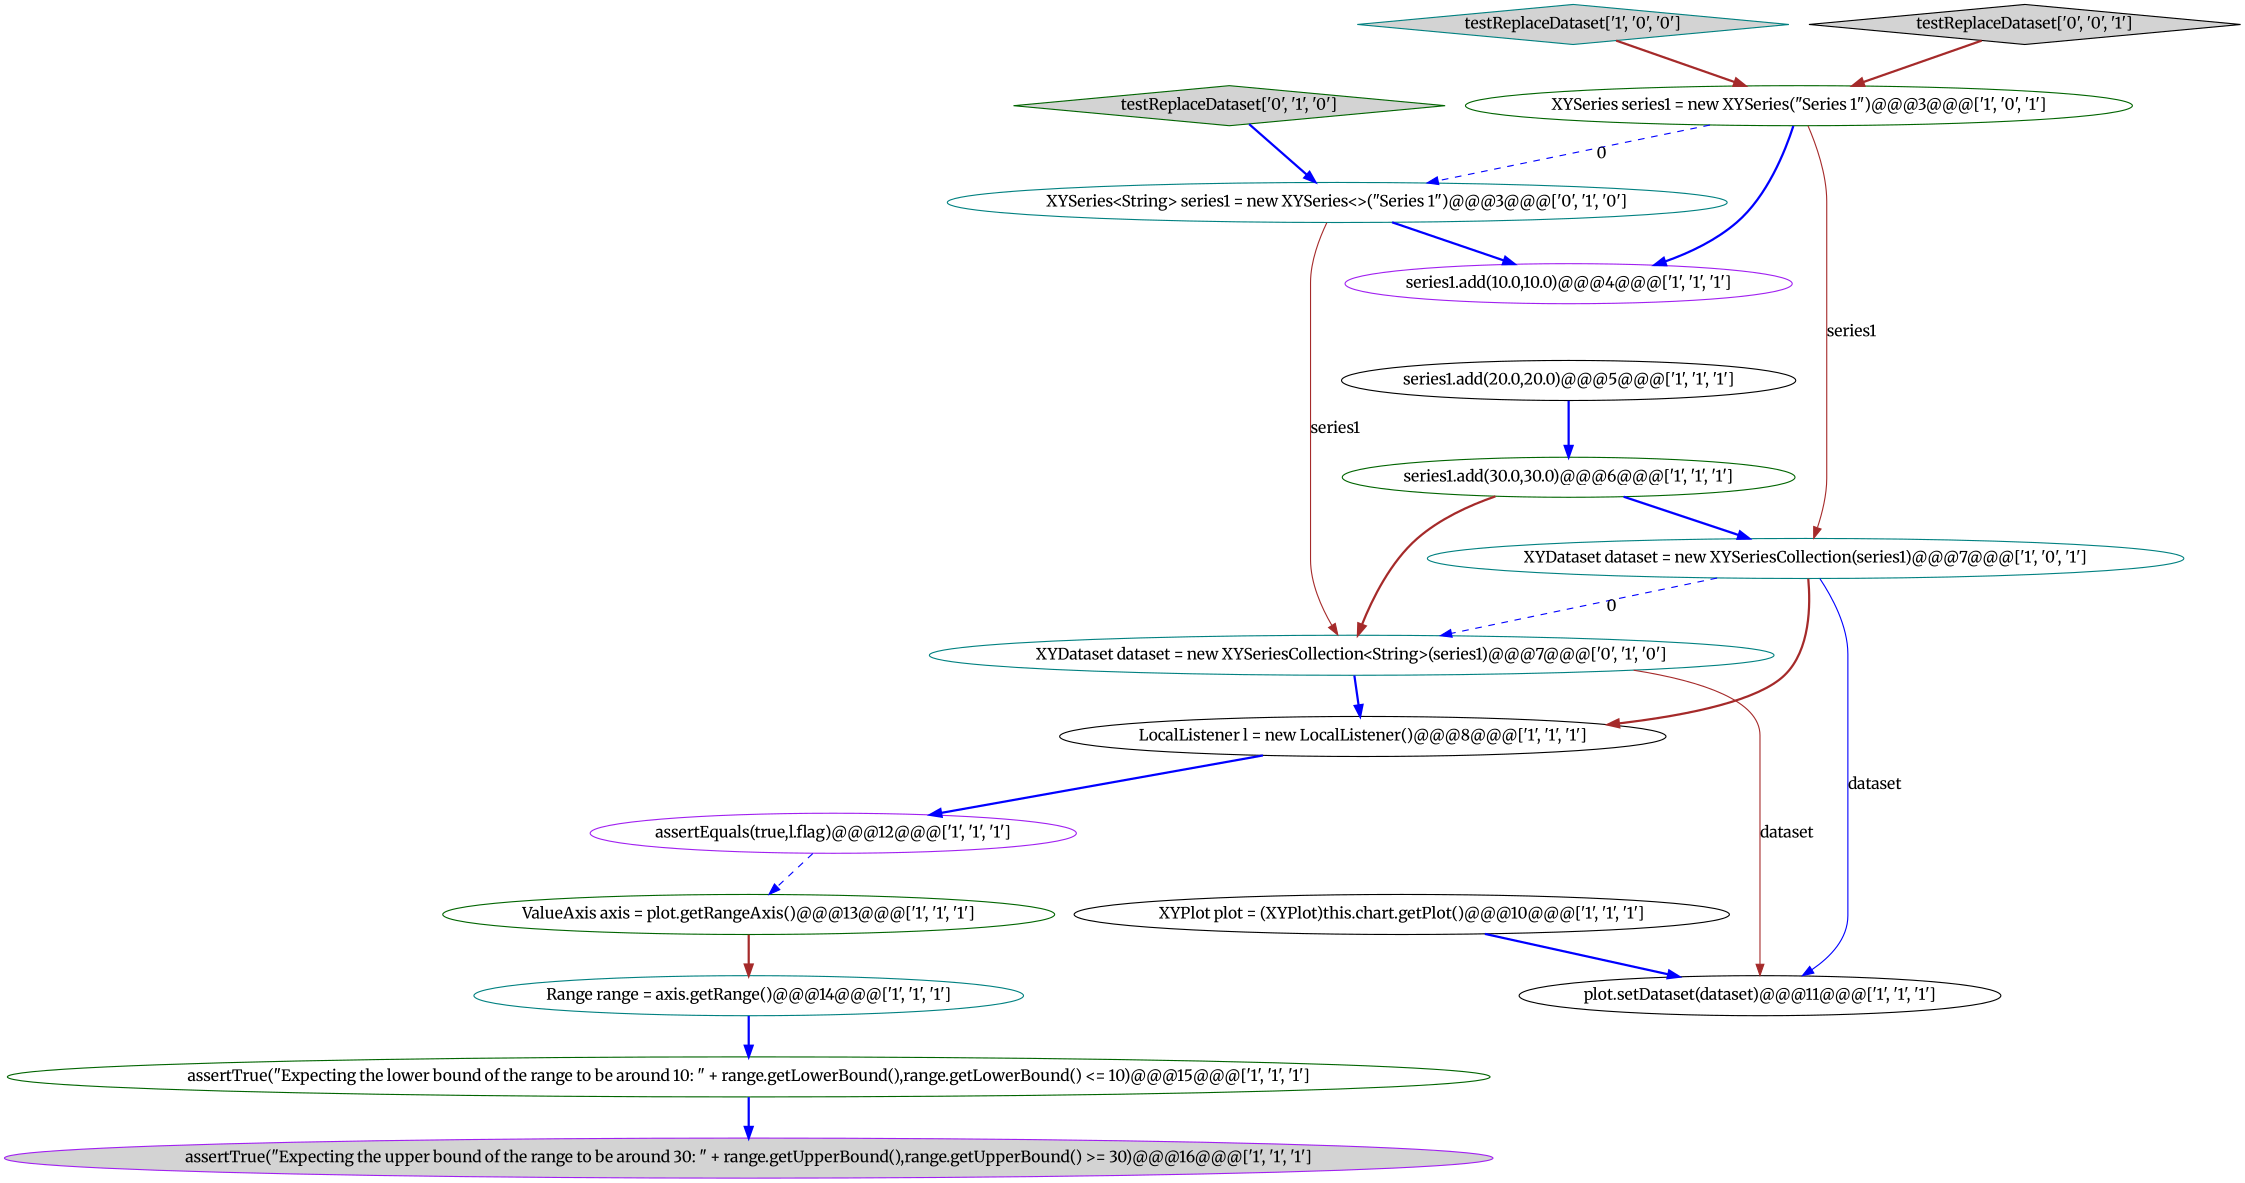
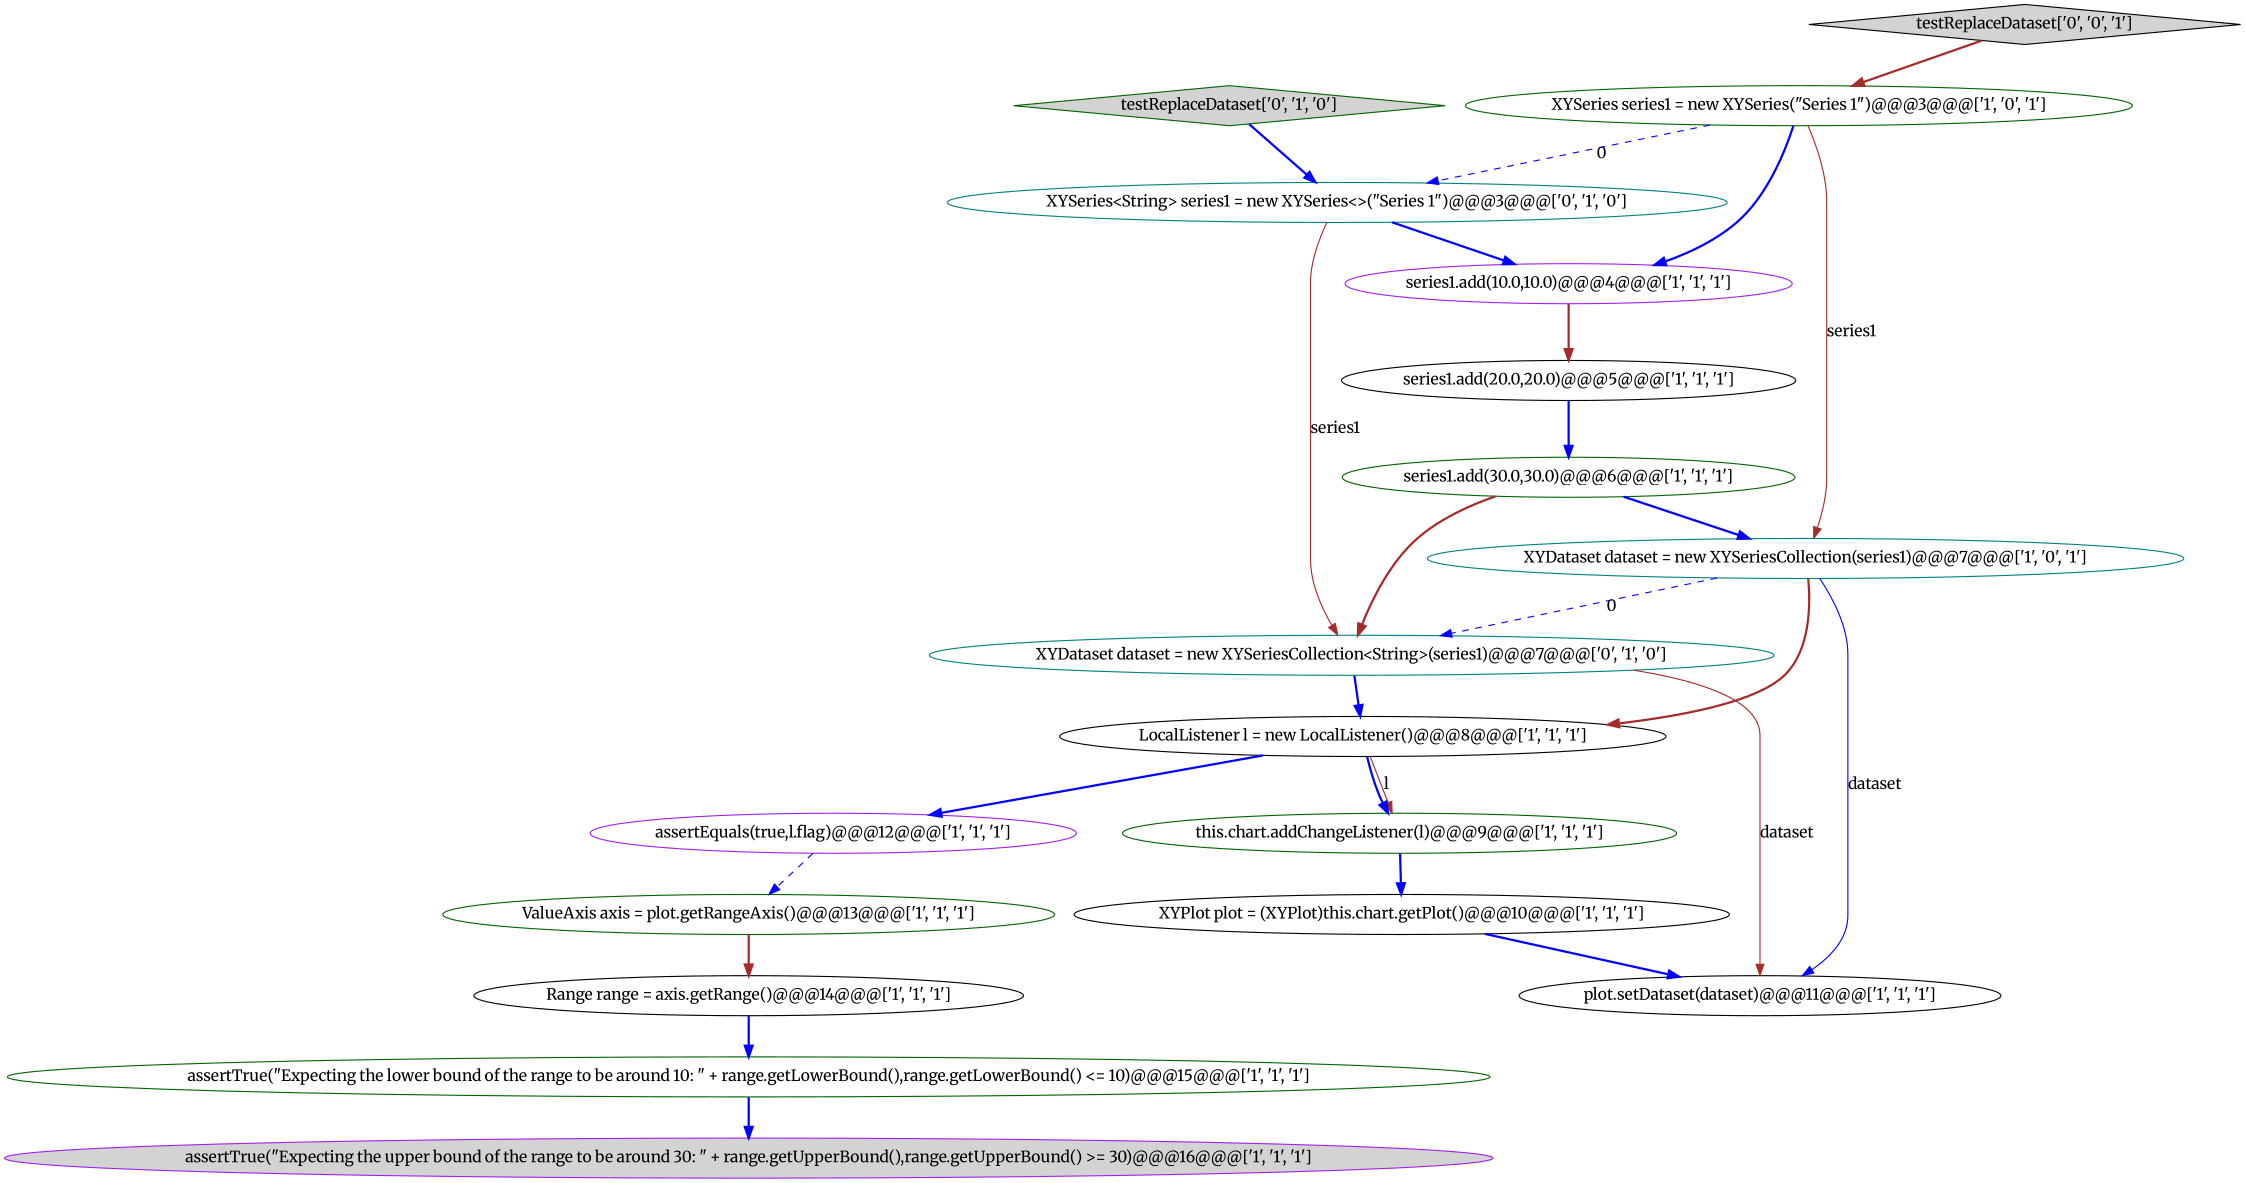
(1573, 24) -> none
none -> (1569, 326)
none -> (1400, 833)
(749, 996) -> (749, 996)
